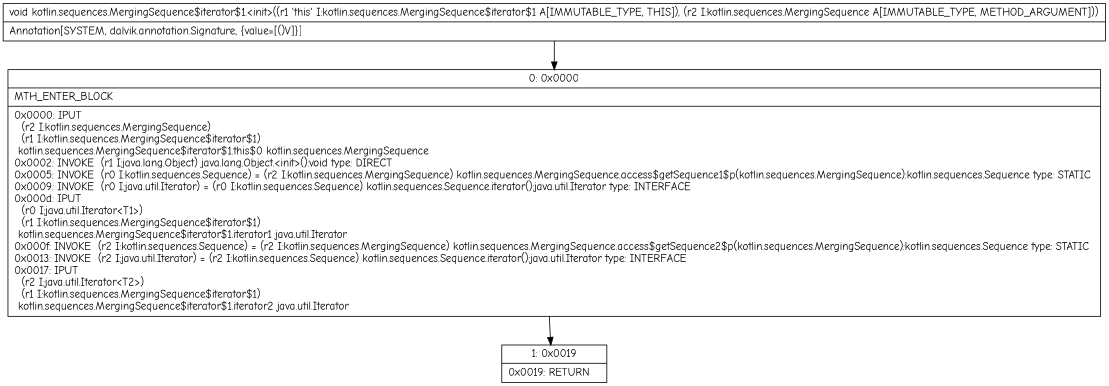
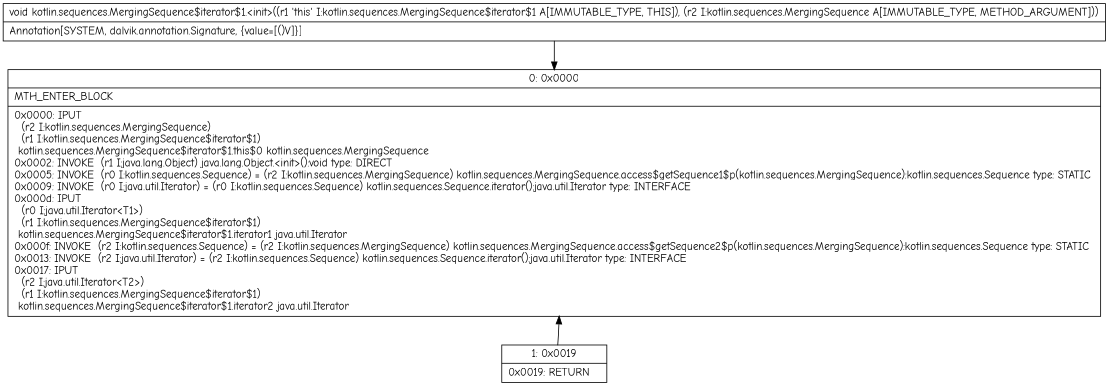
(550, 327) -> (558, 335)
